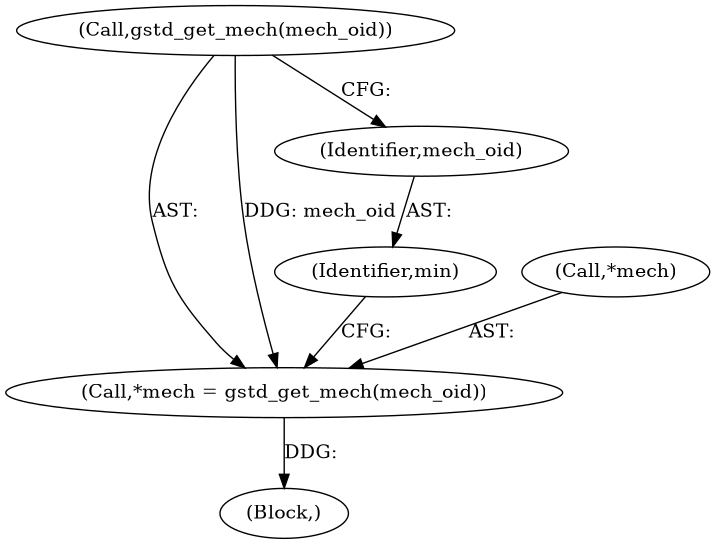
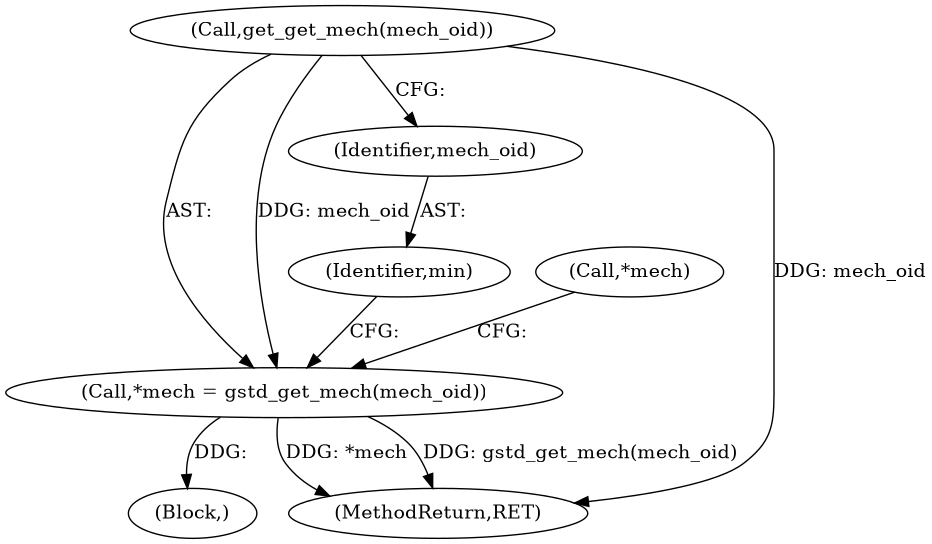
(236, 31) -> (342, 31)
(495, 332) -> (506, 332)
none -> (438, 513)
